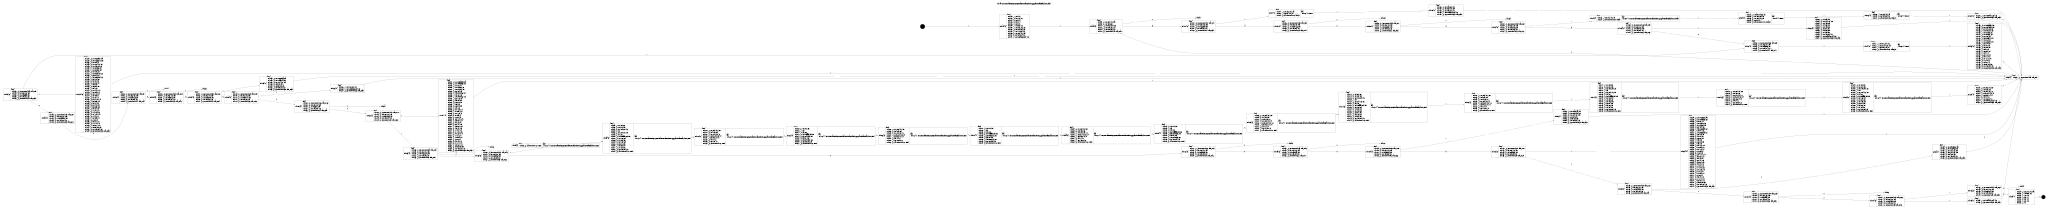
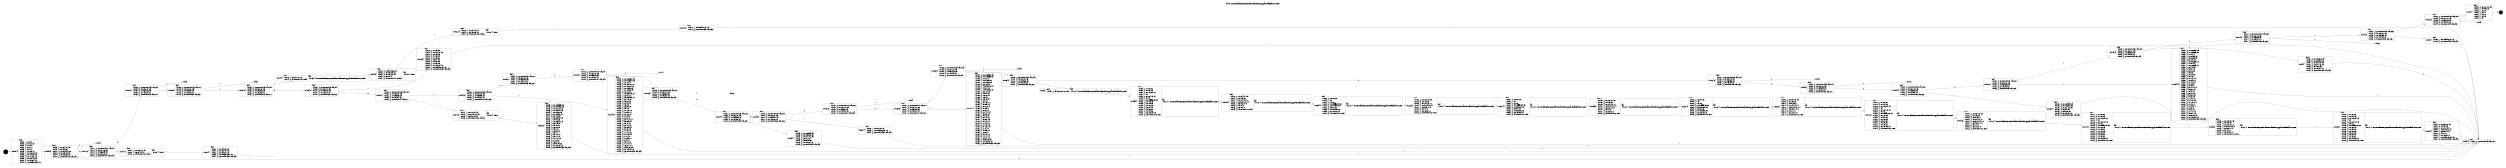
(875, 56) -> (434, 96)
